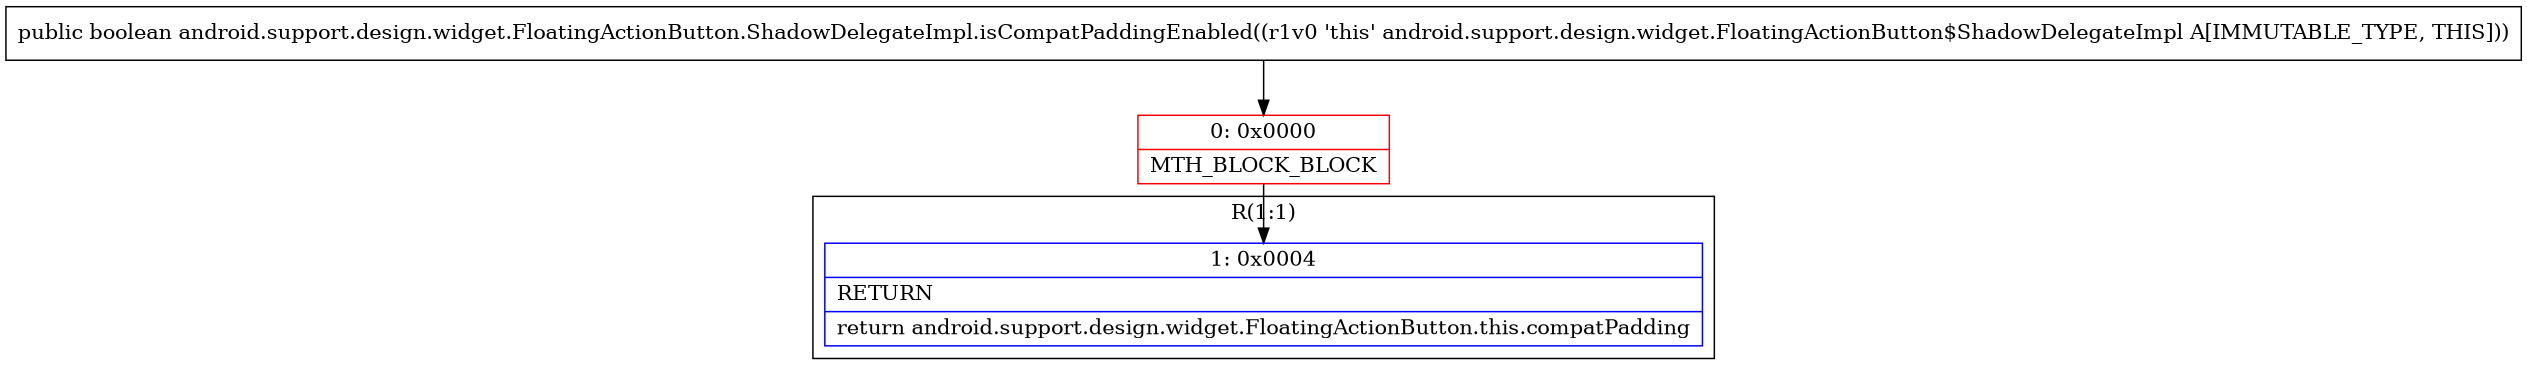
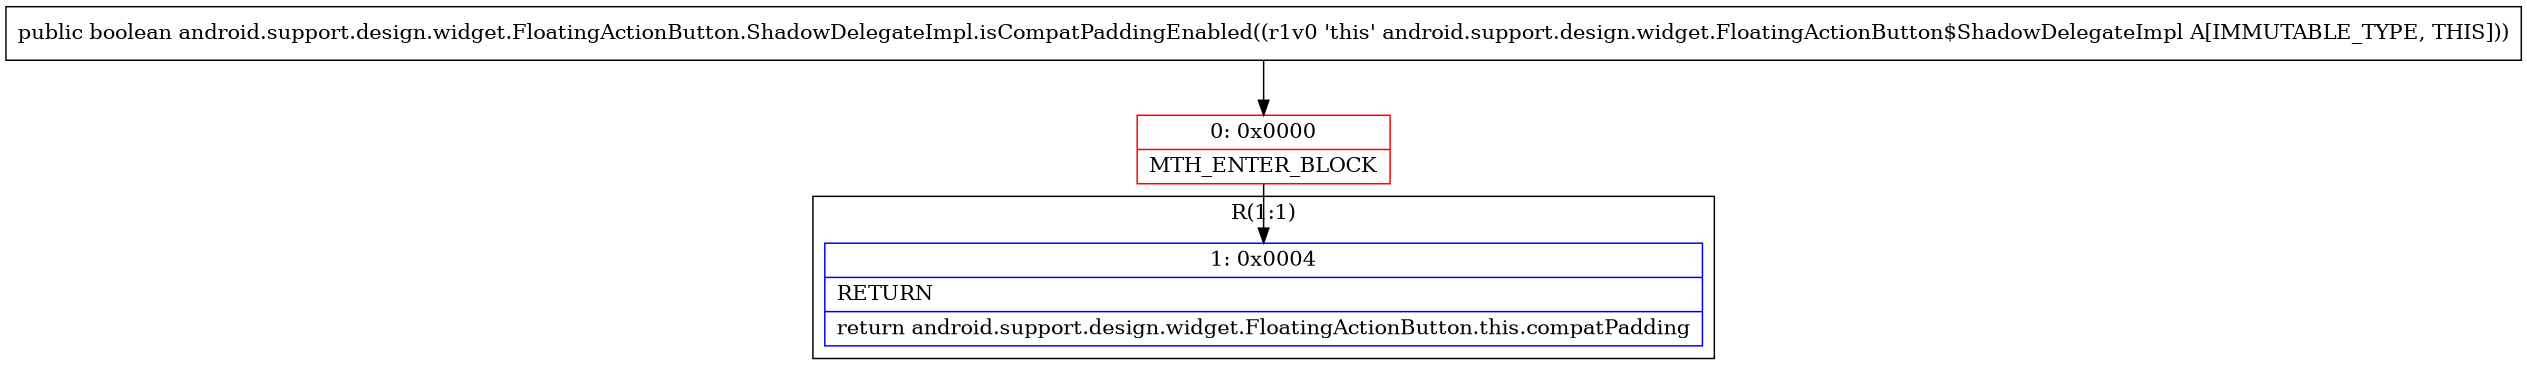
(1264, 166) -> (1264, 166)
